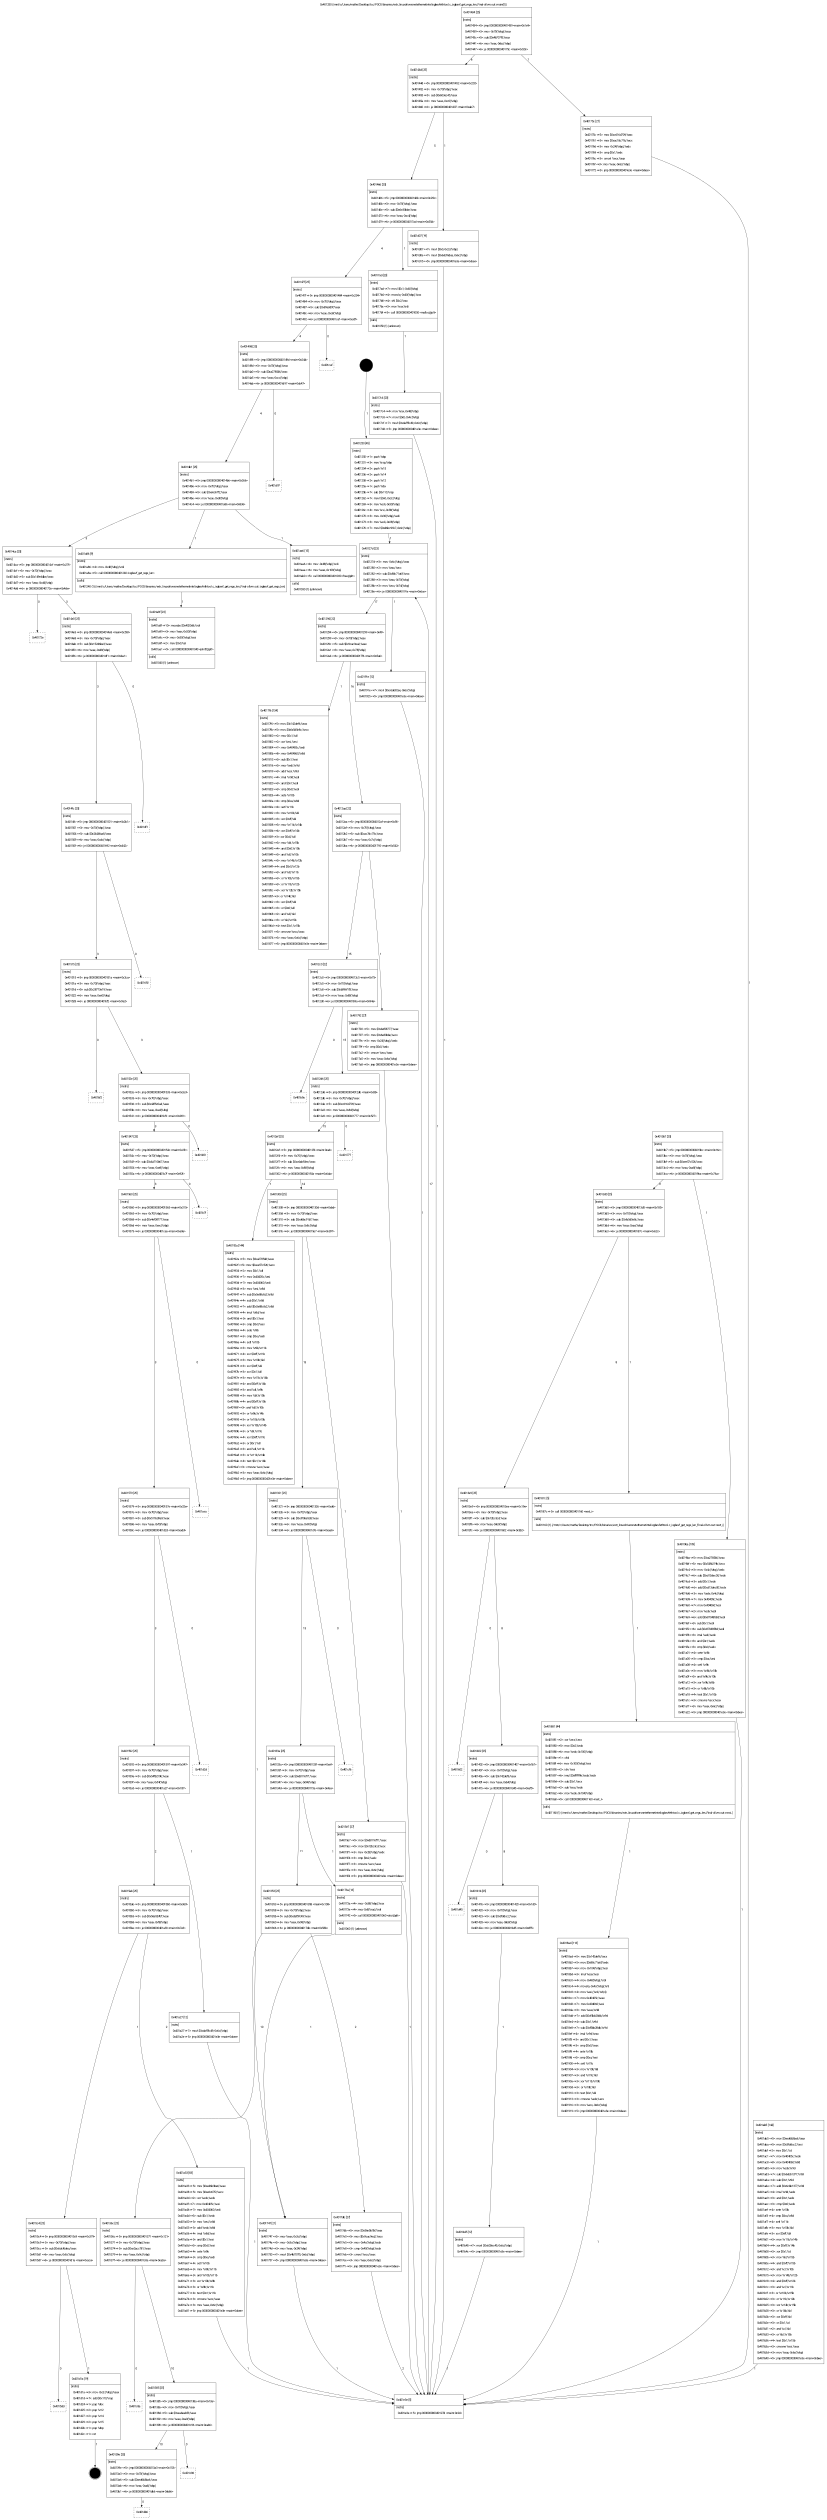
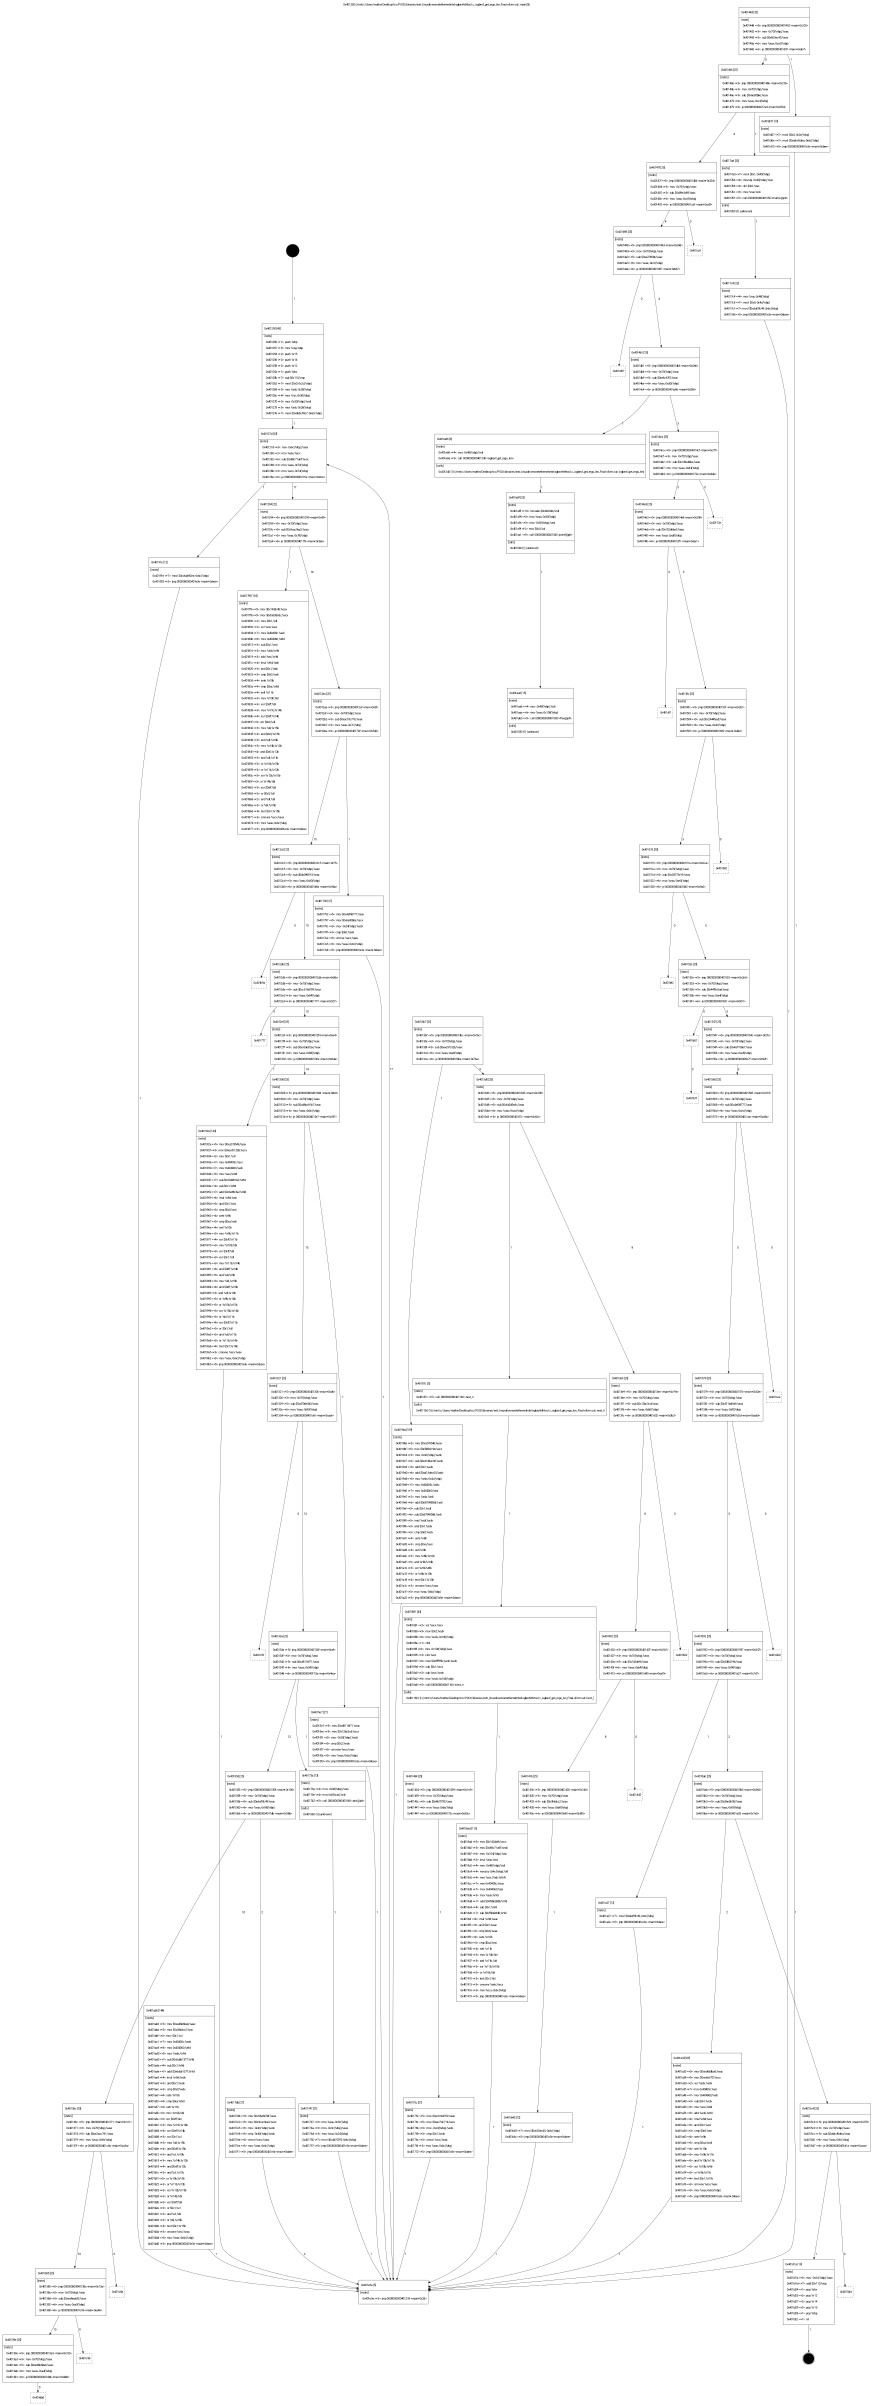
(471, 59) -> none
(261, 531) -> (540, 620)
(193, 1192) -> (691, 1069)
(256, 1852) -> (220, 1880)
